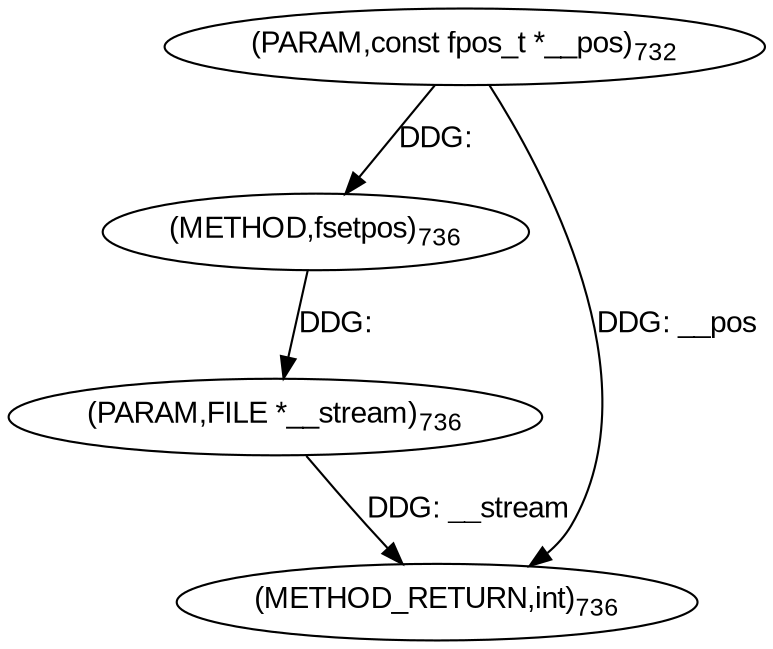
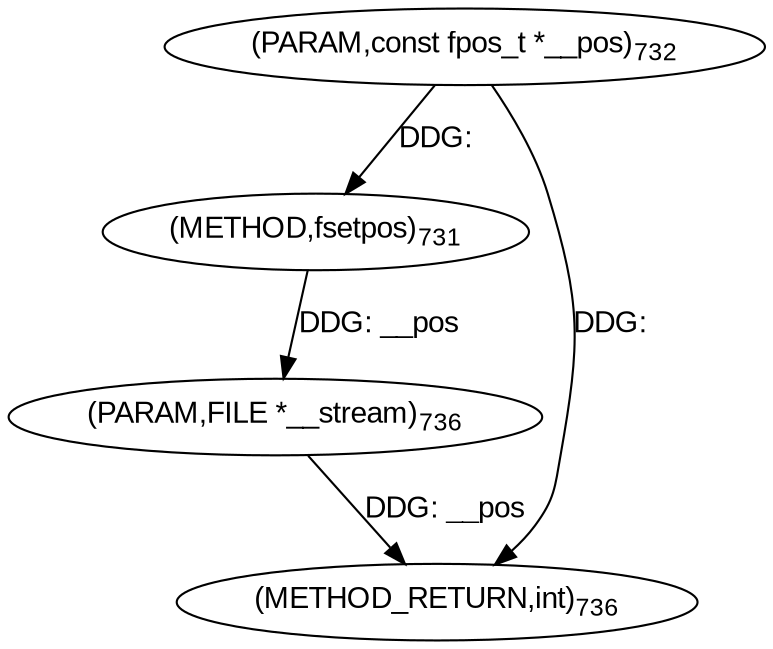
(440, 229) -> (440, 229)
(340, 324) -> (380, 324)
(678, 324) -> (615, 324)
(469, 510) -> (446, 510)
